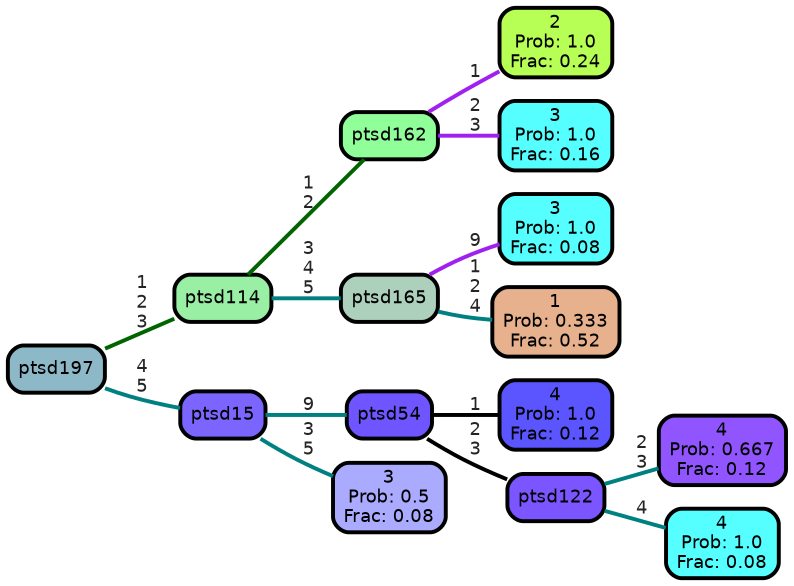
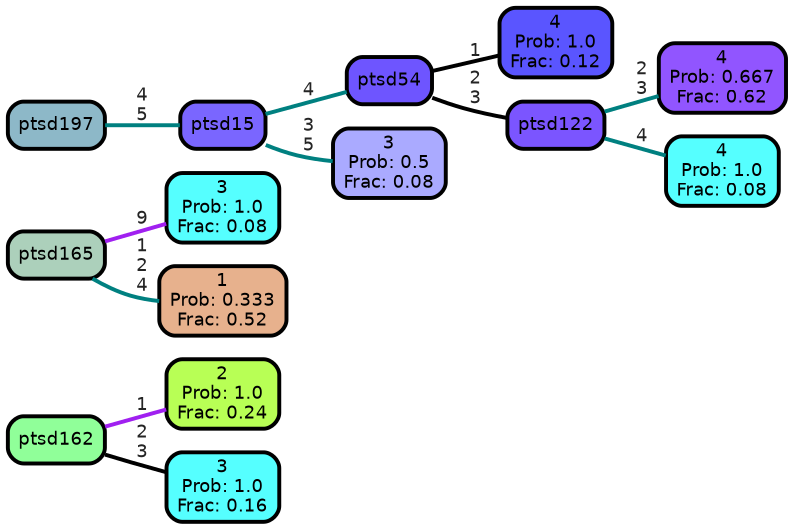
(469, 136) -> (135, 464)
(223, 298) -> none
(306, 405) -> (306, 90)
(722, 450) -> (722, 78)
